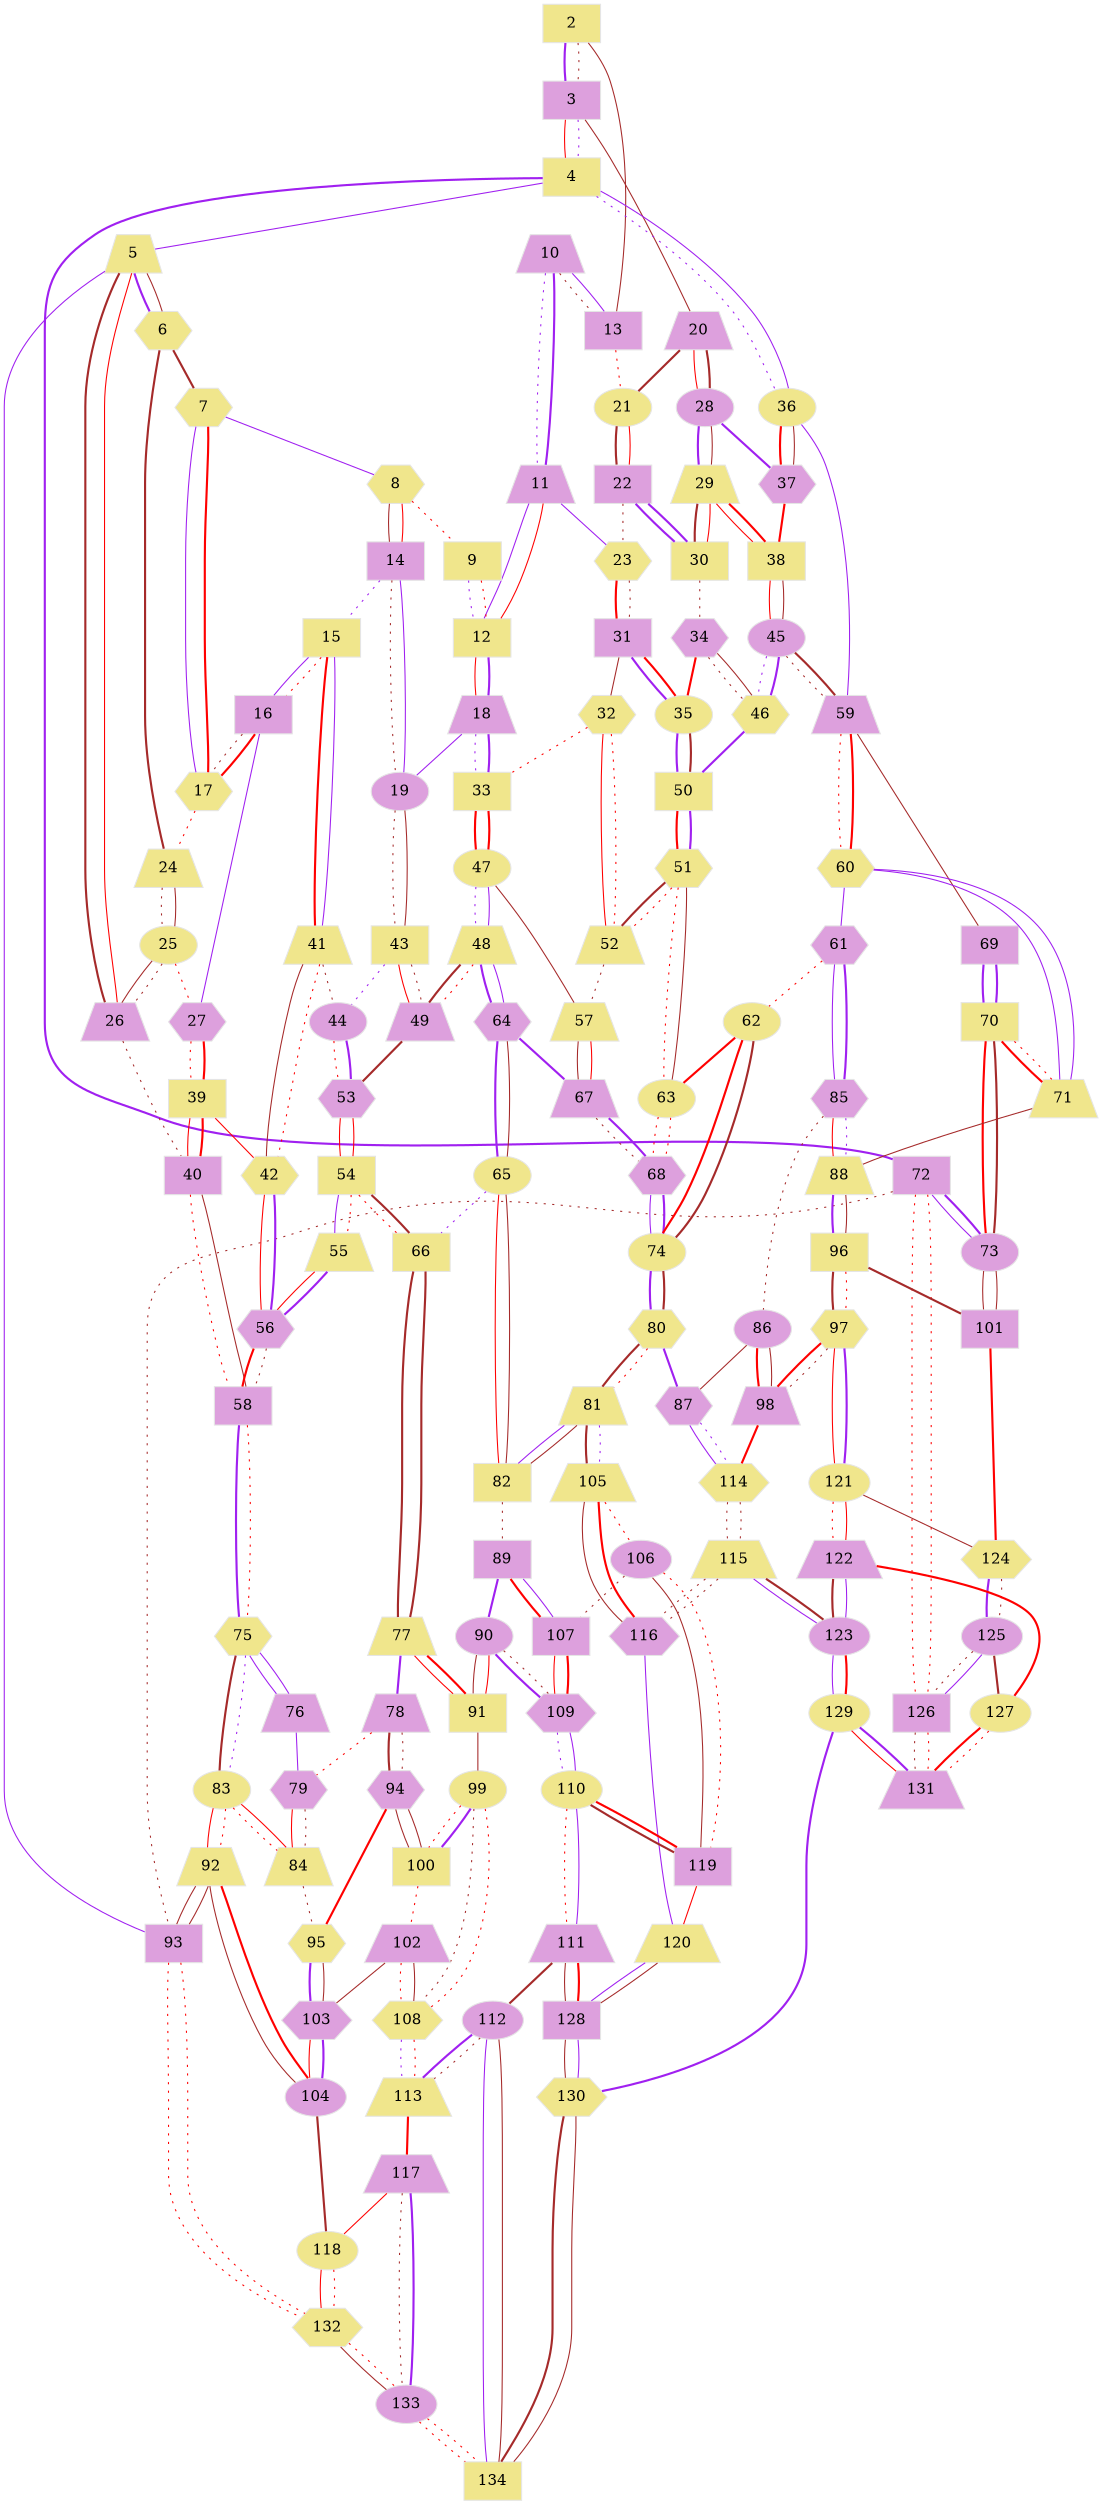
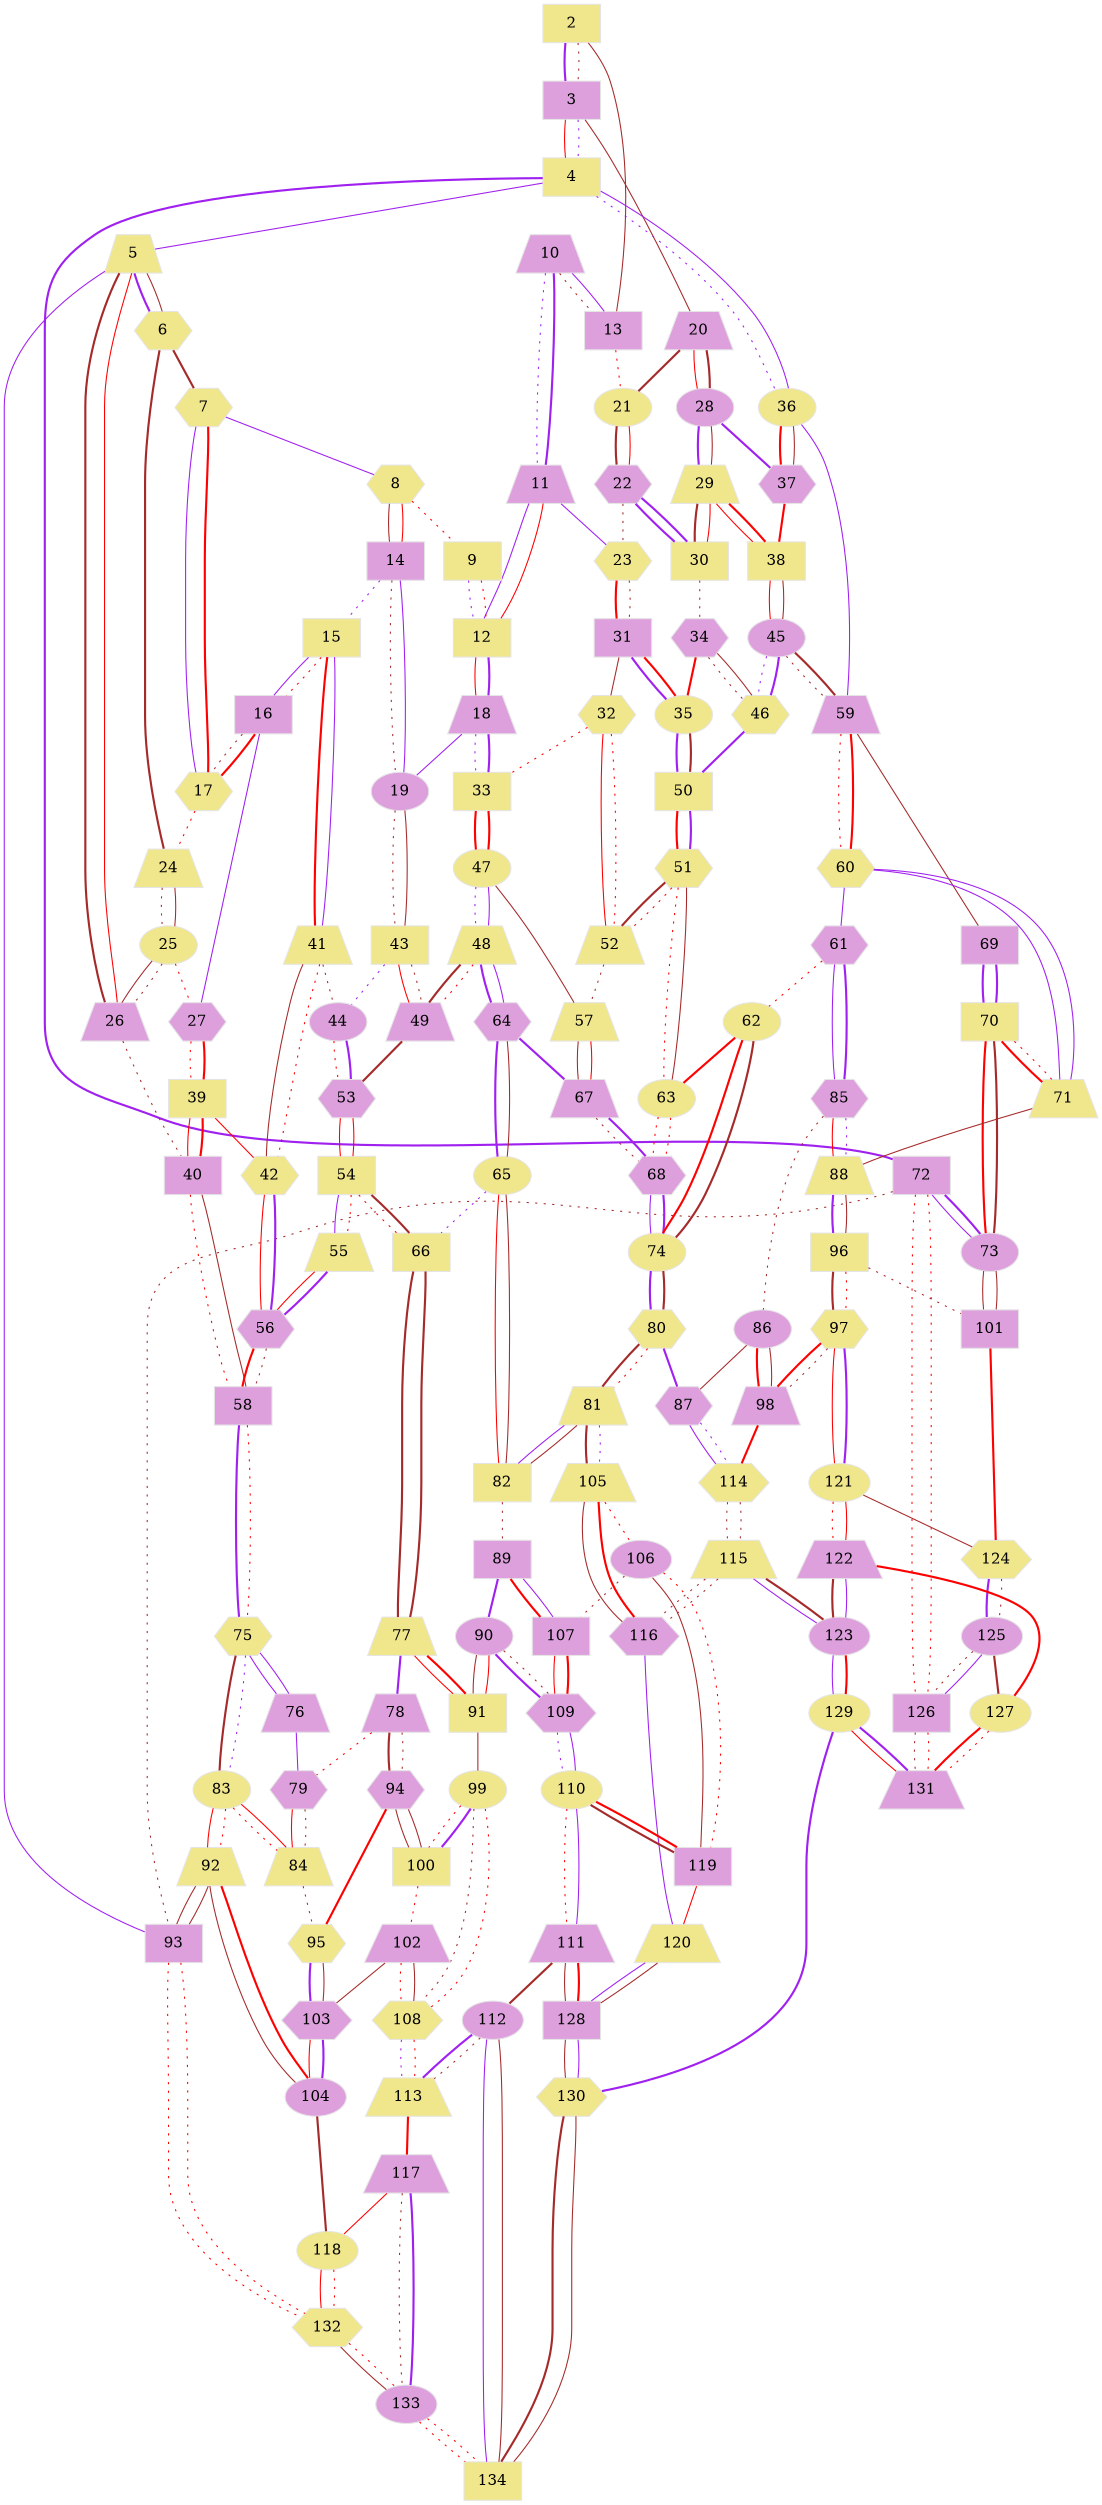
(623, 484) -> (623, 484)
(919, 1293) -> (919, 1293)
